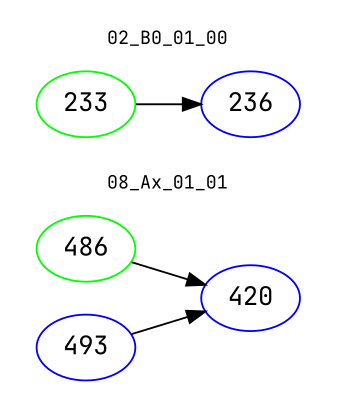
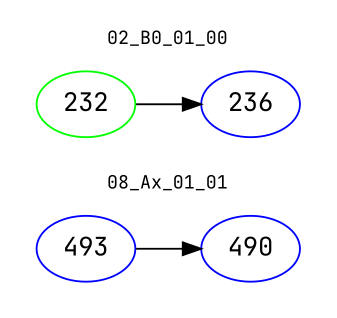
(86, 104) -> (86, 104)
(86, 249) -> none
(251, 298) -> (251, 249)
